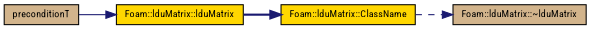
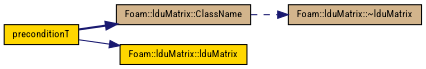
(41, 15) -> (41, 35)
(257, 15) -> (92, 28)
(348, 15) -> (184, 15)
